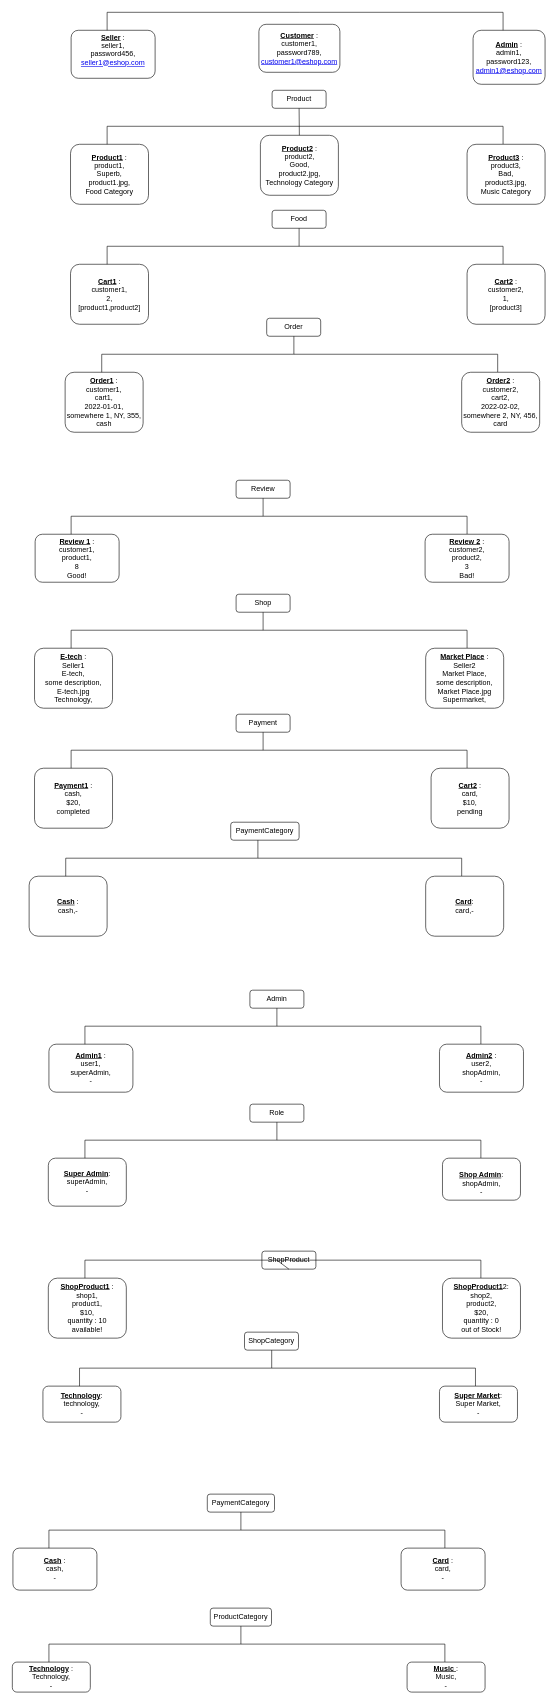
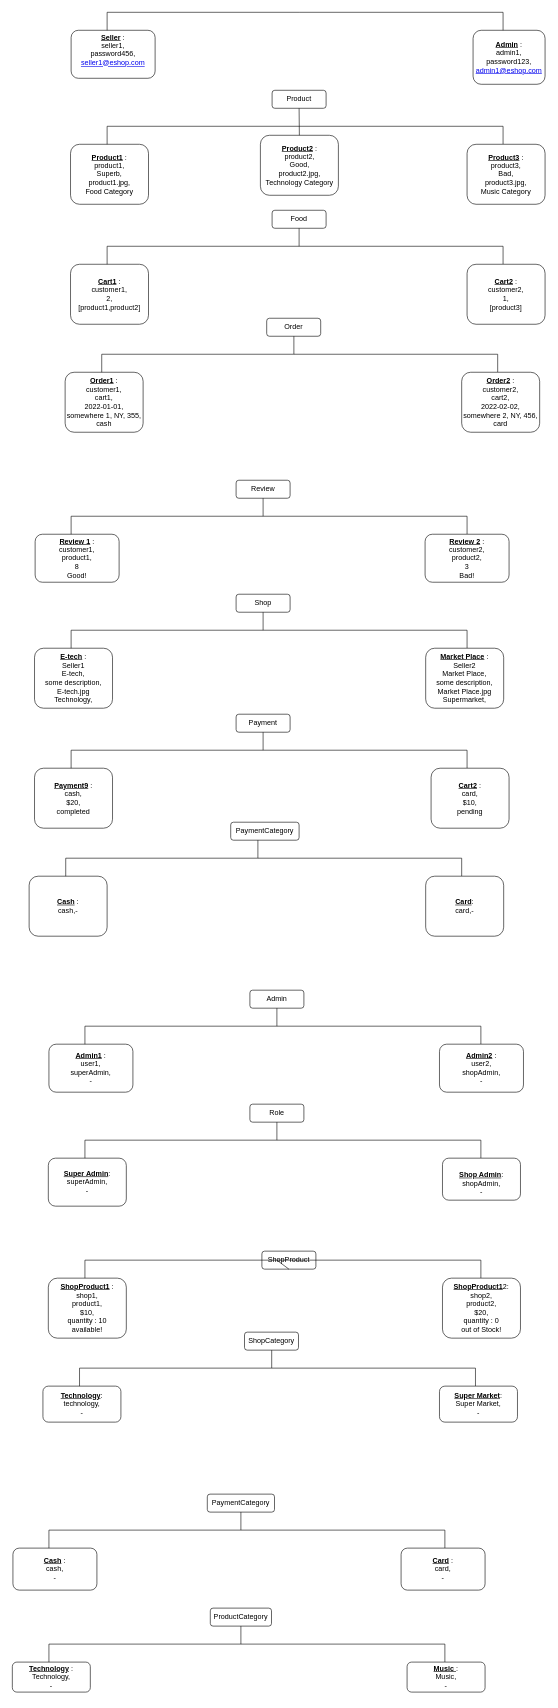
(299, 48) -> none
(74, 798) -> (74, 798)
